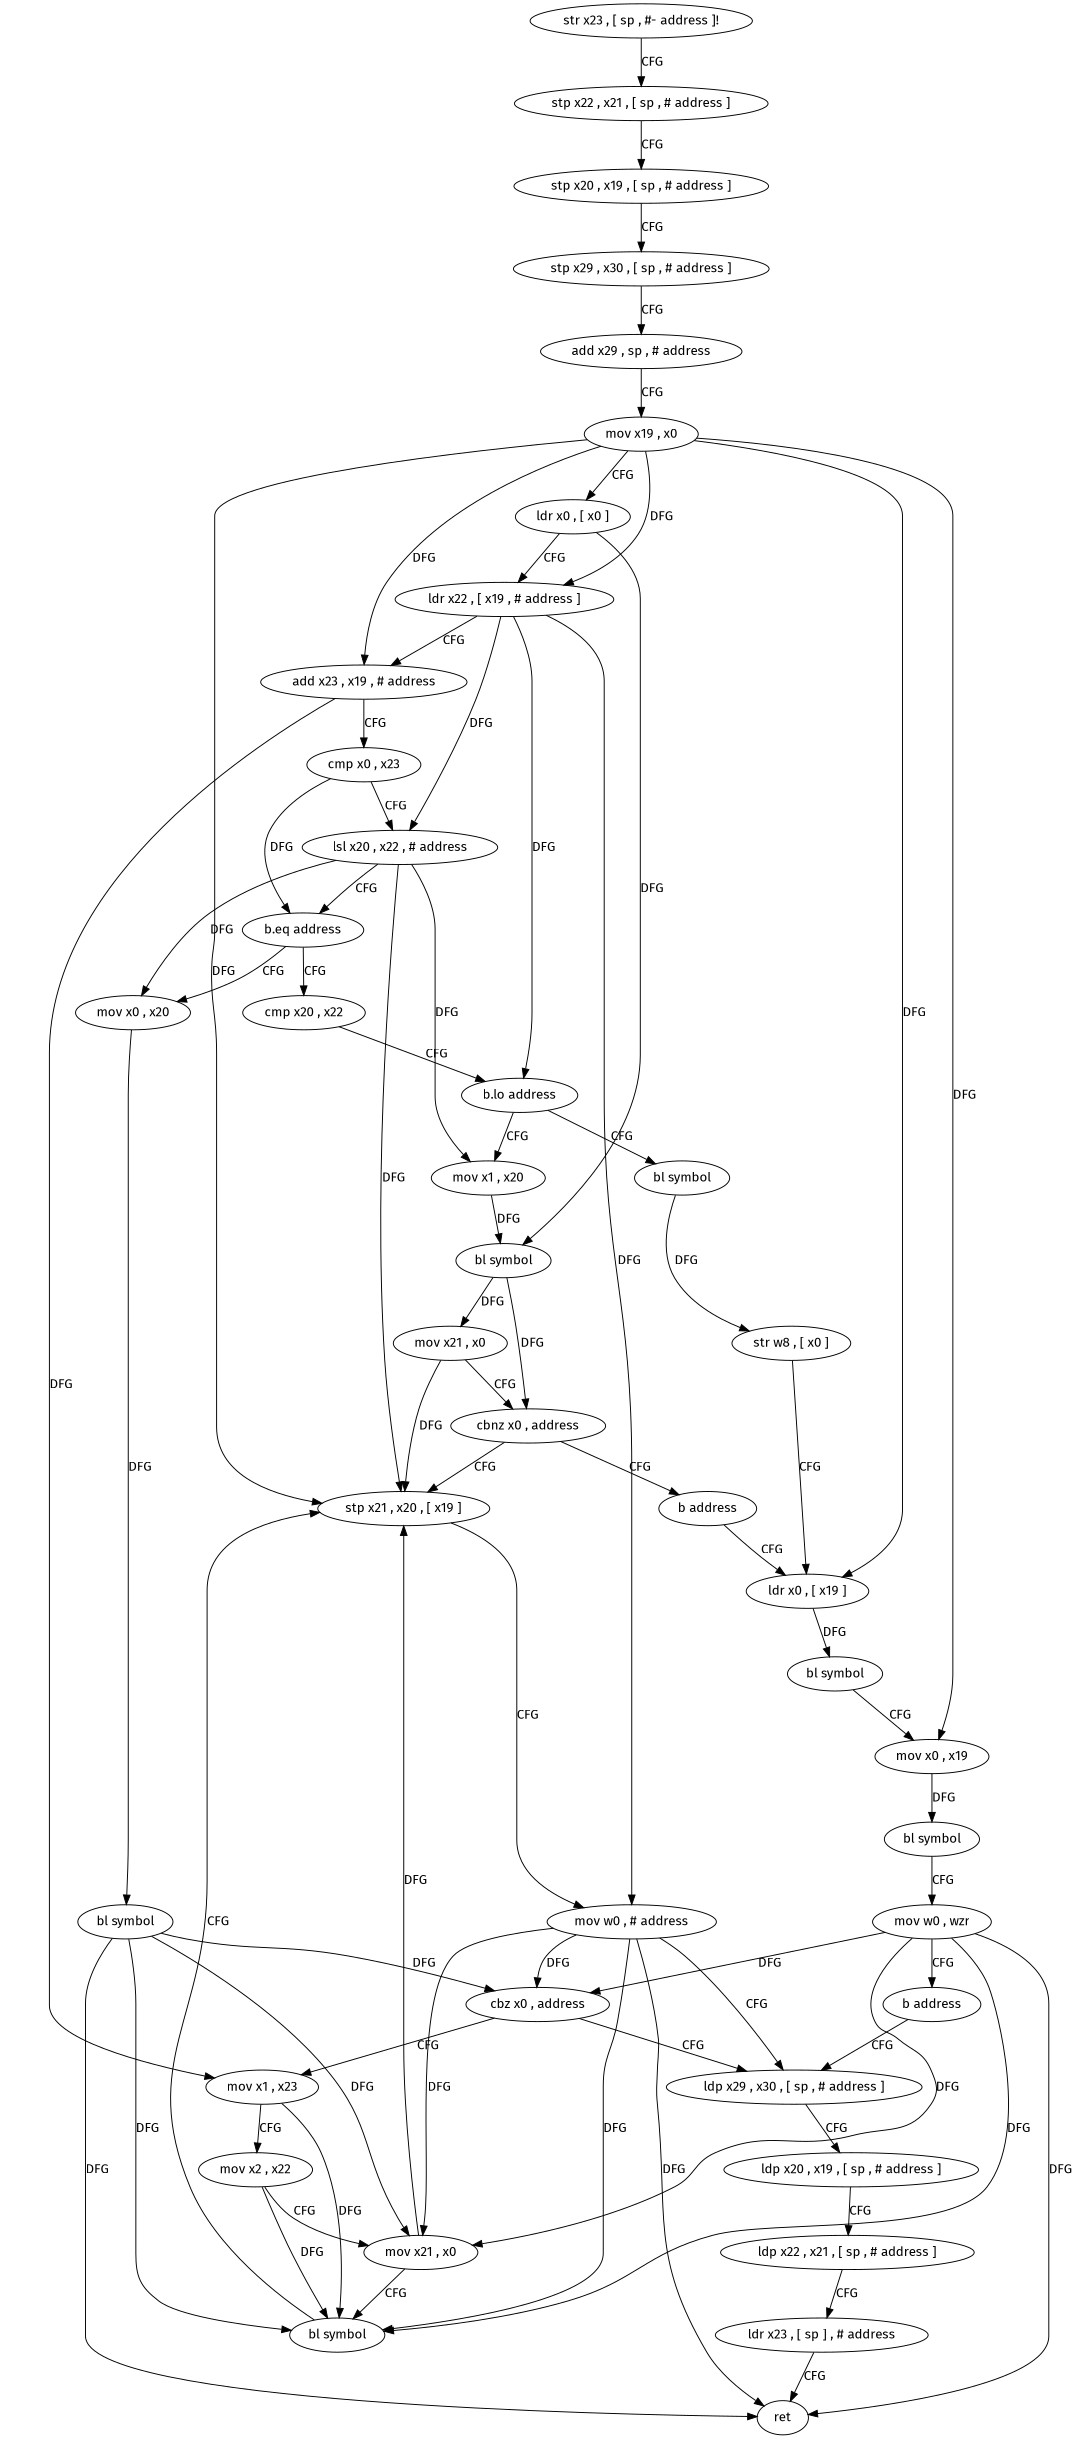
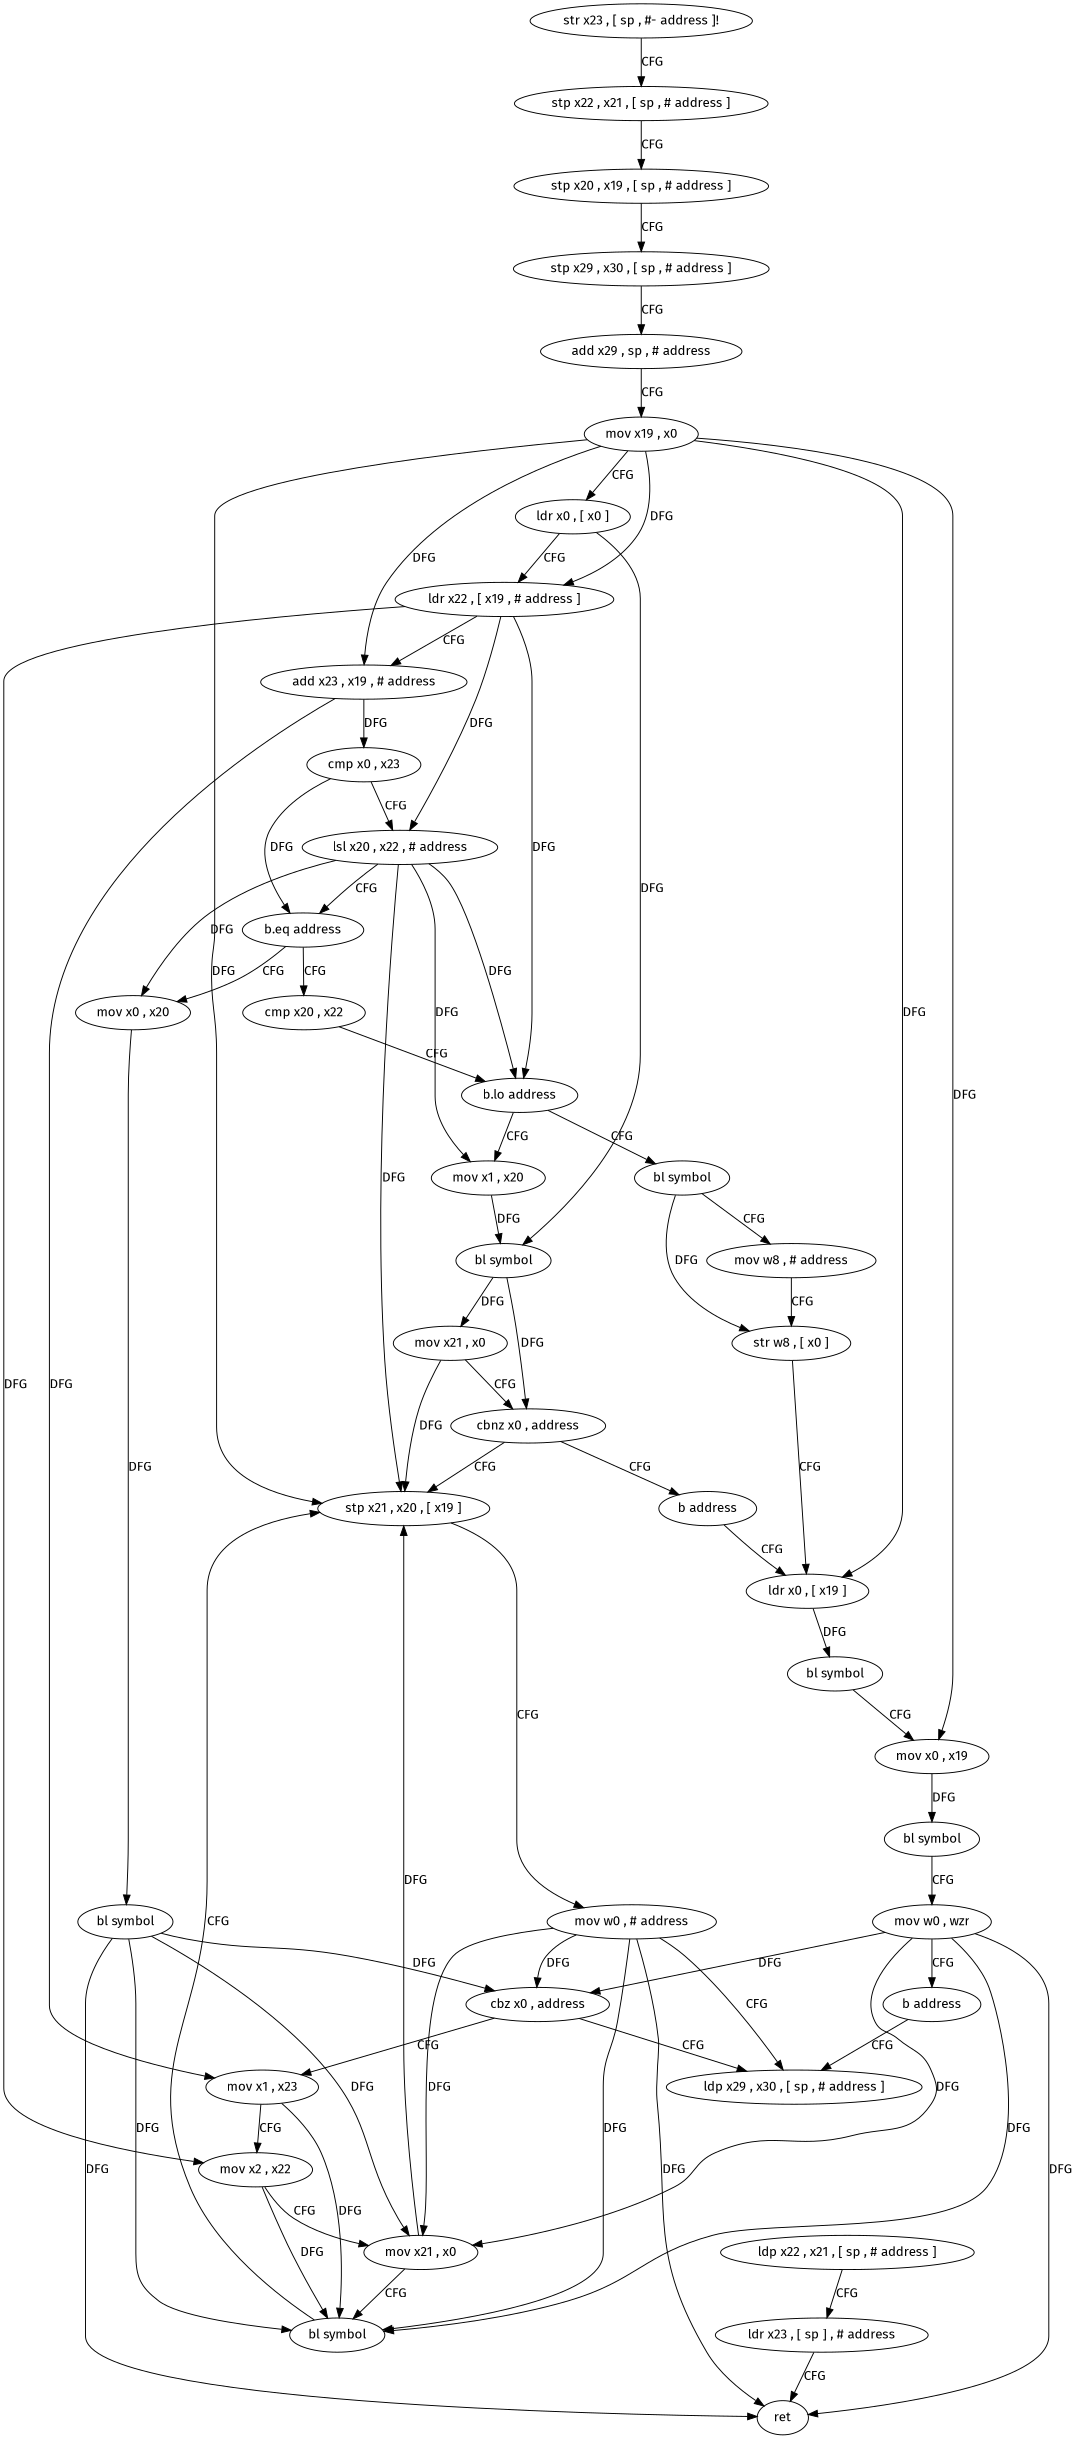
(376, 723) -> (376, 723)
none -> (482, 961)
(613, 1242) -> (4, 1283)
none -> (791, 1261)
(851, 2170) -> none
